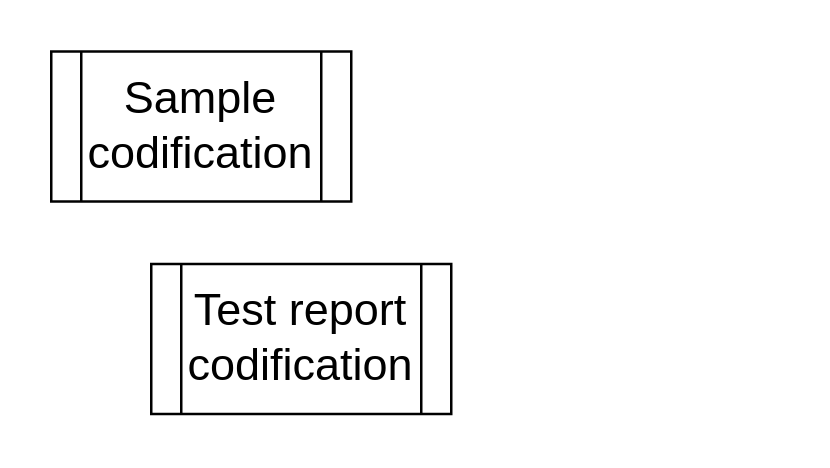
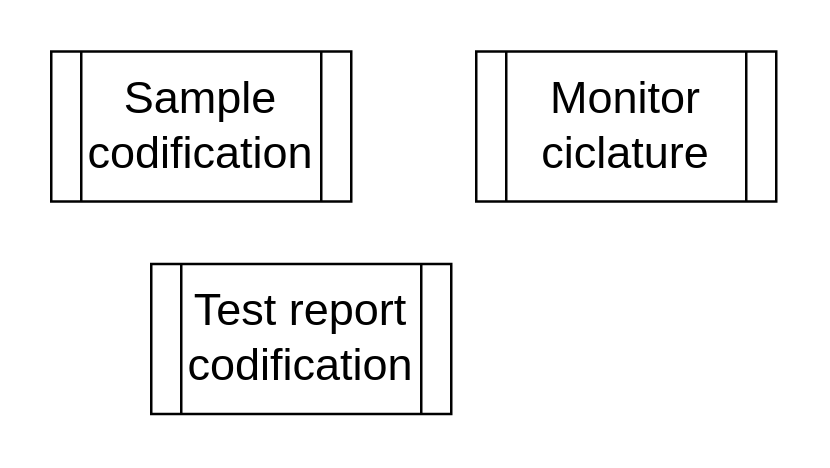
none -> (626, 126)
